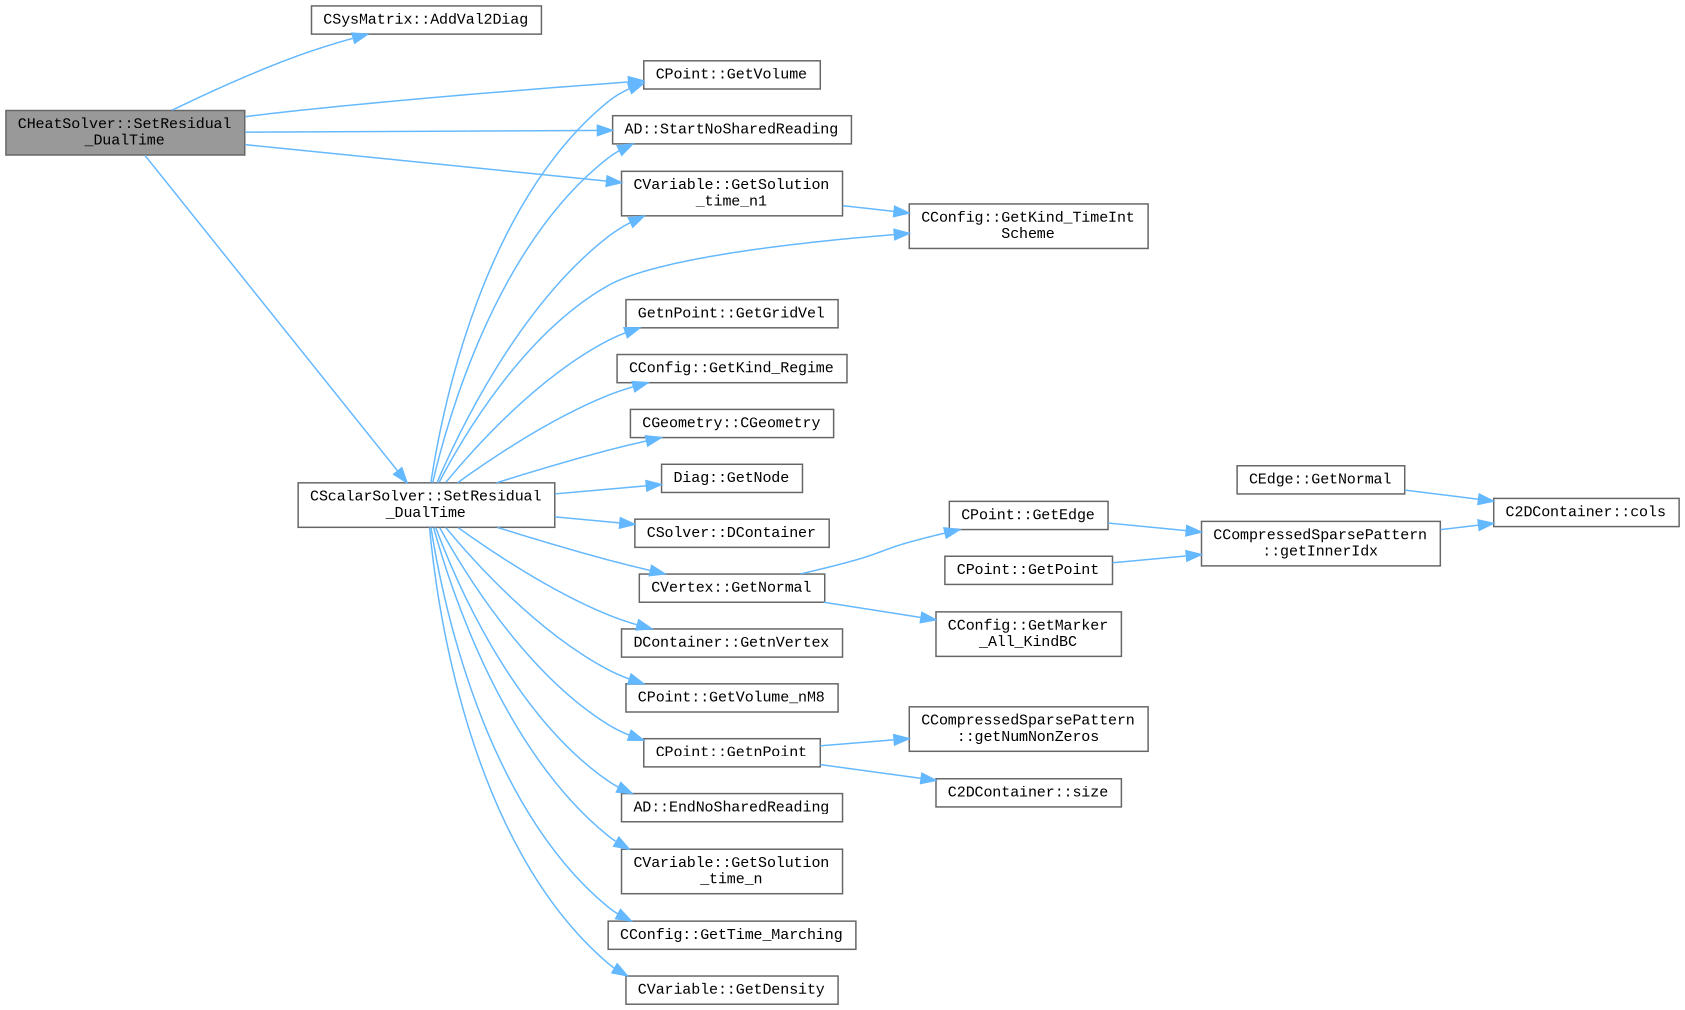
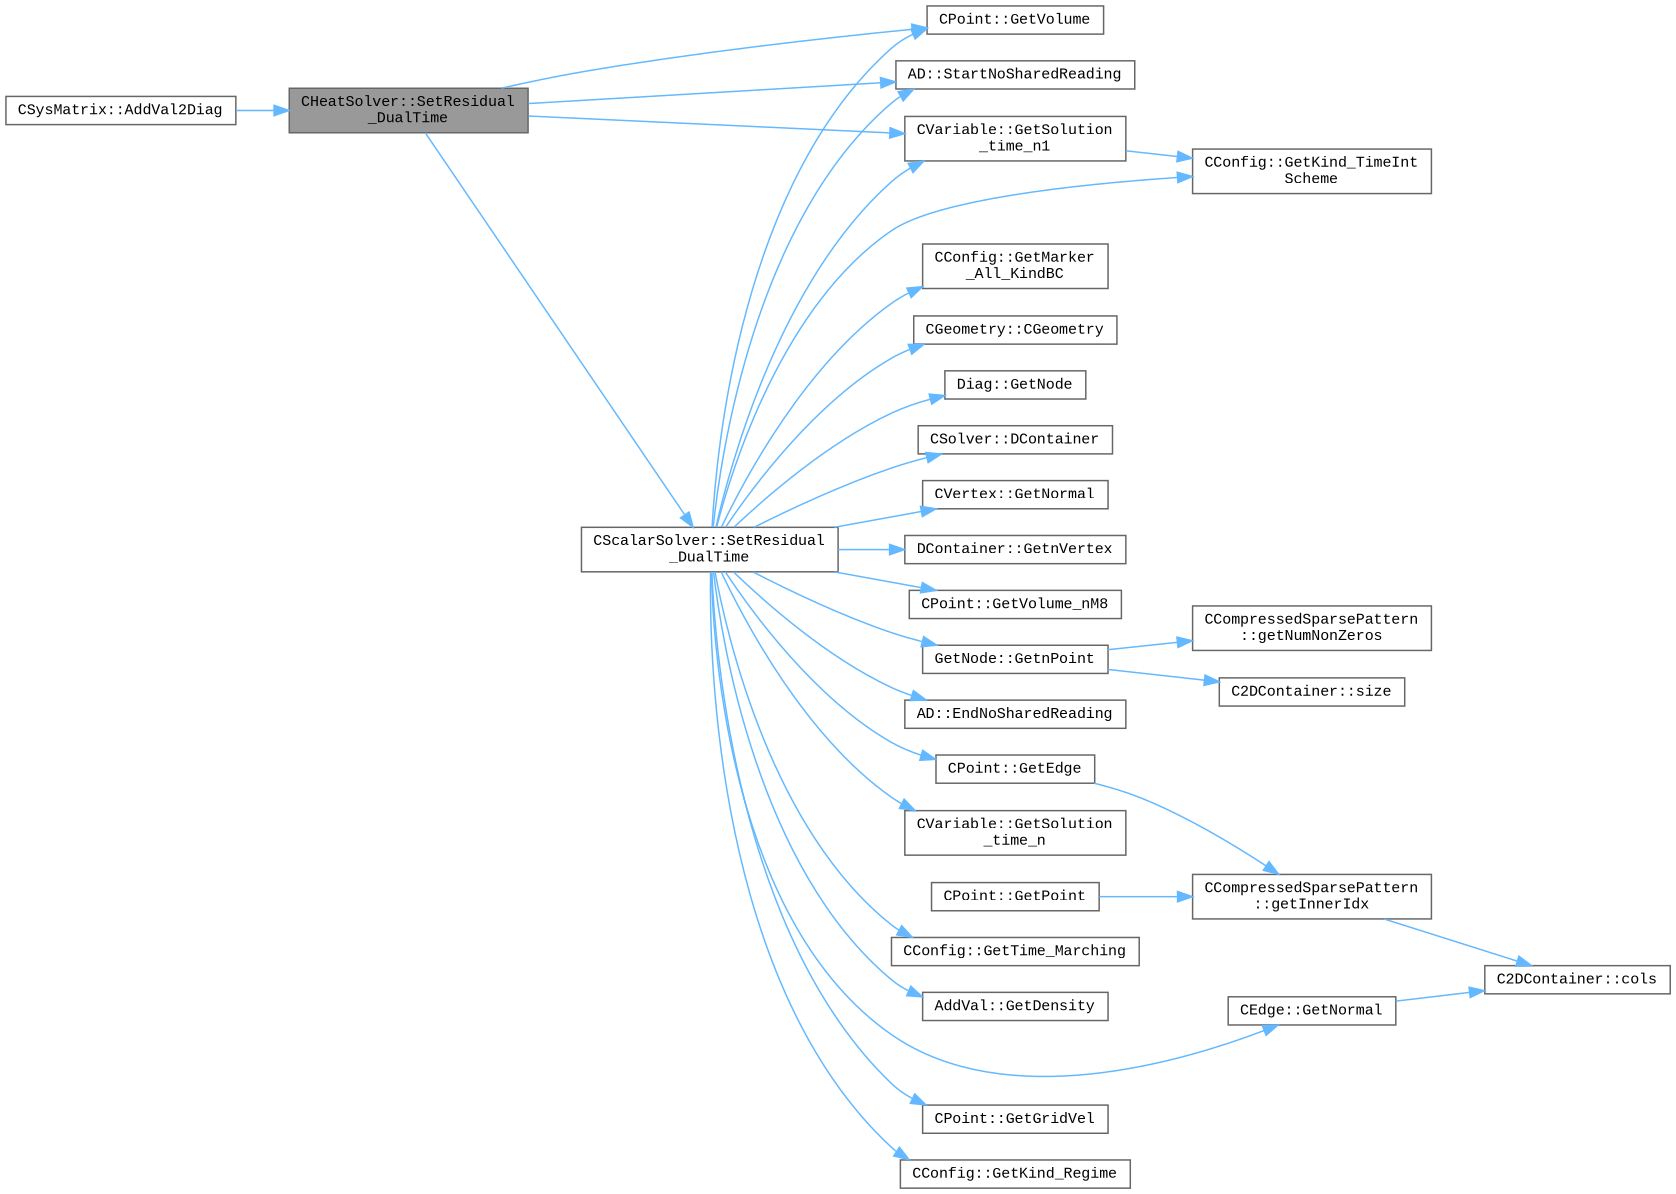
(261, 70) -> (255, 111)
(732, 314) -> (1015, 1119)
(873, 555) -> (811, 678)
(872, 610) -> (800, 397)
(732, 753) -> (1015, 659)
(732, 990) -> (1015, 1006)
none -> (845, 992)
